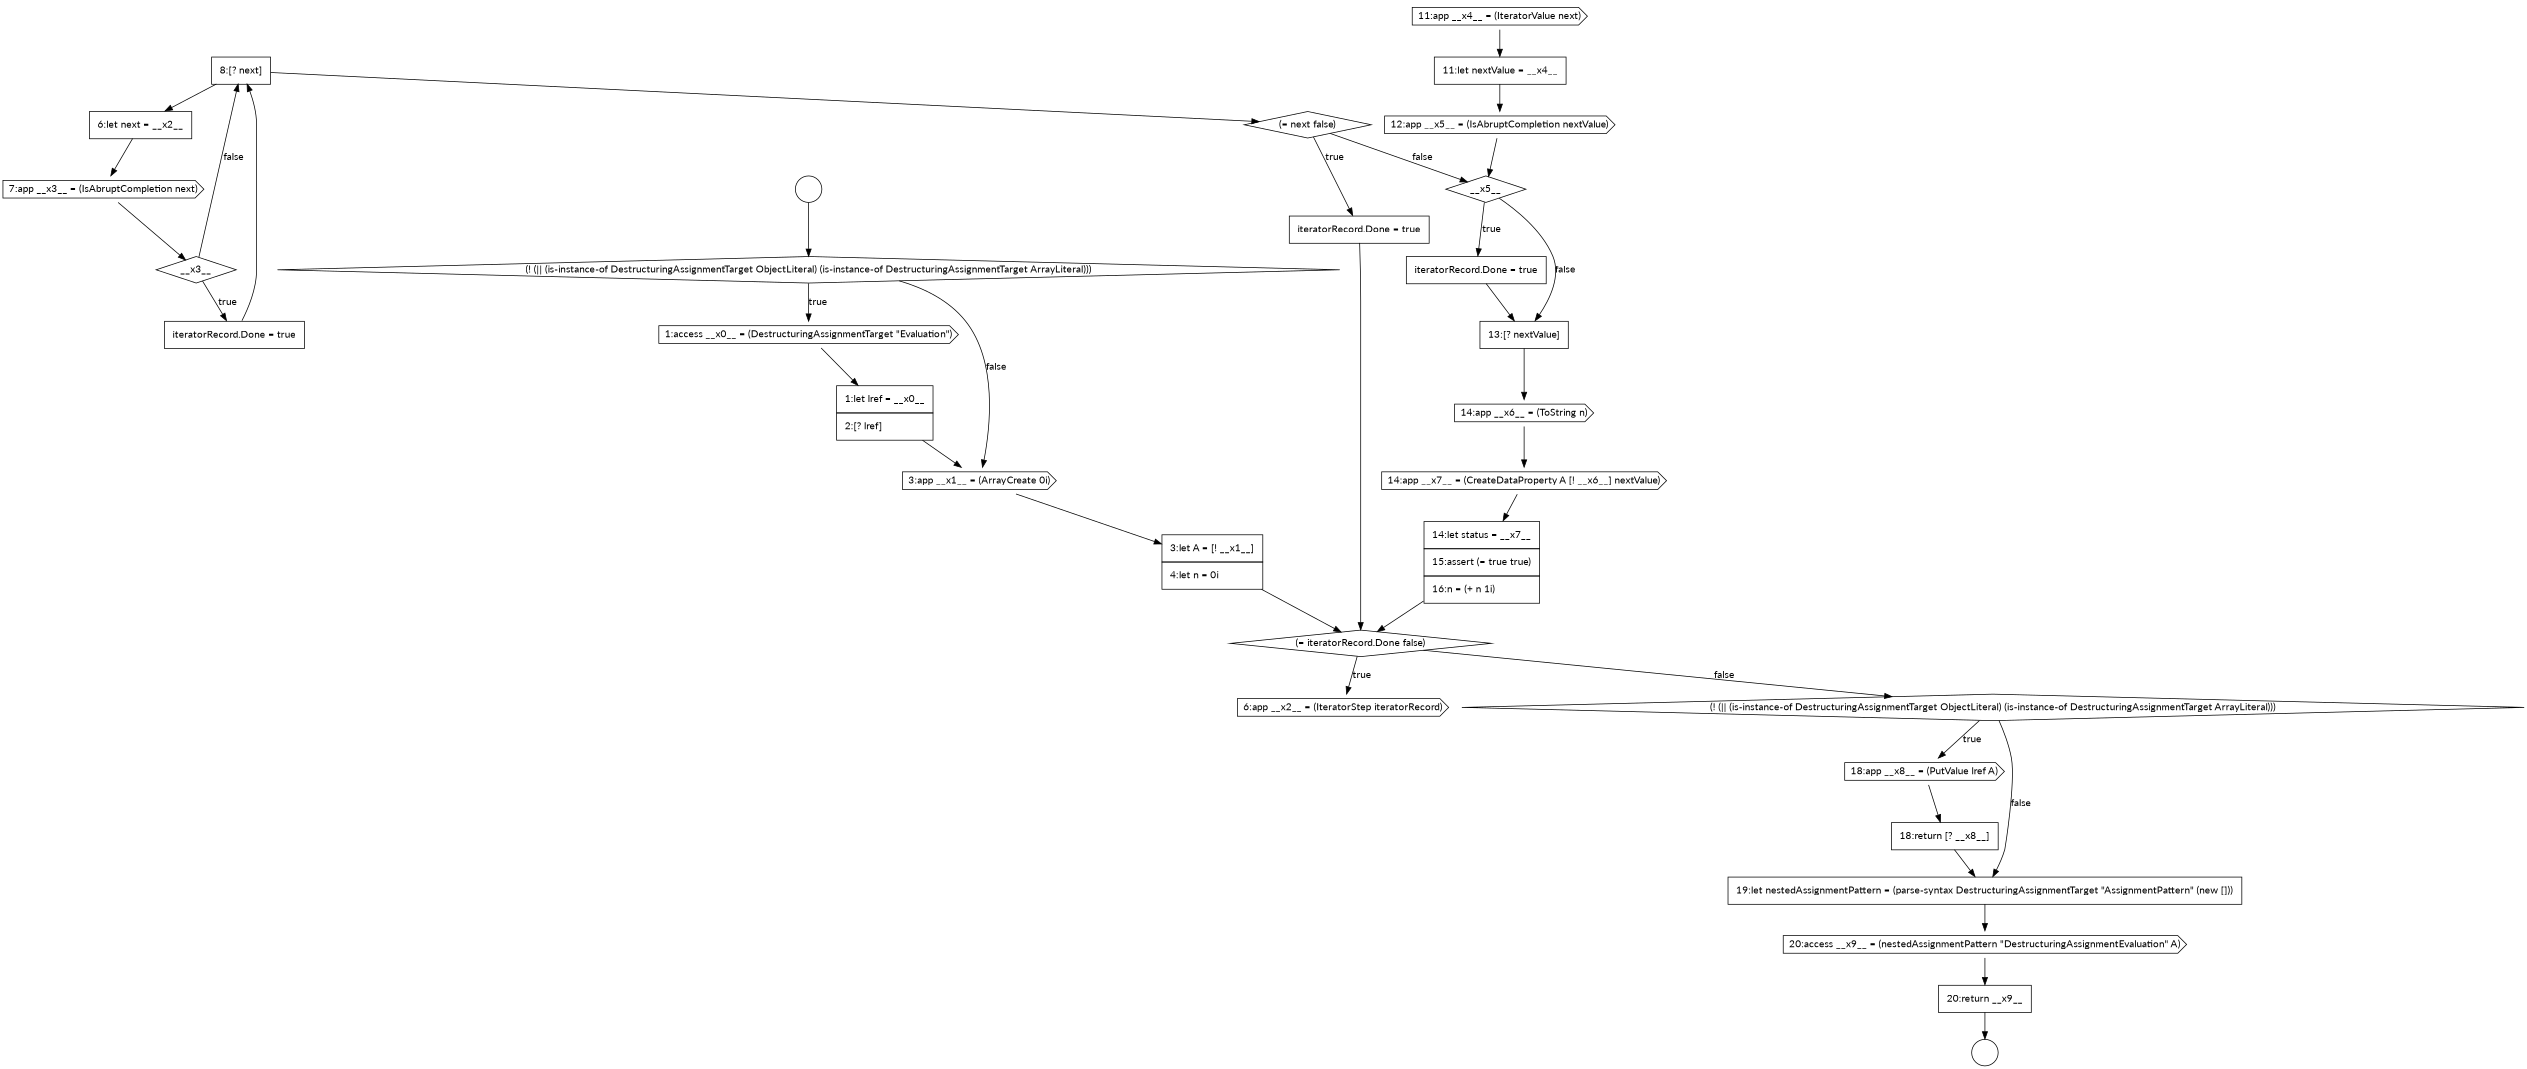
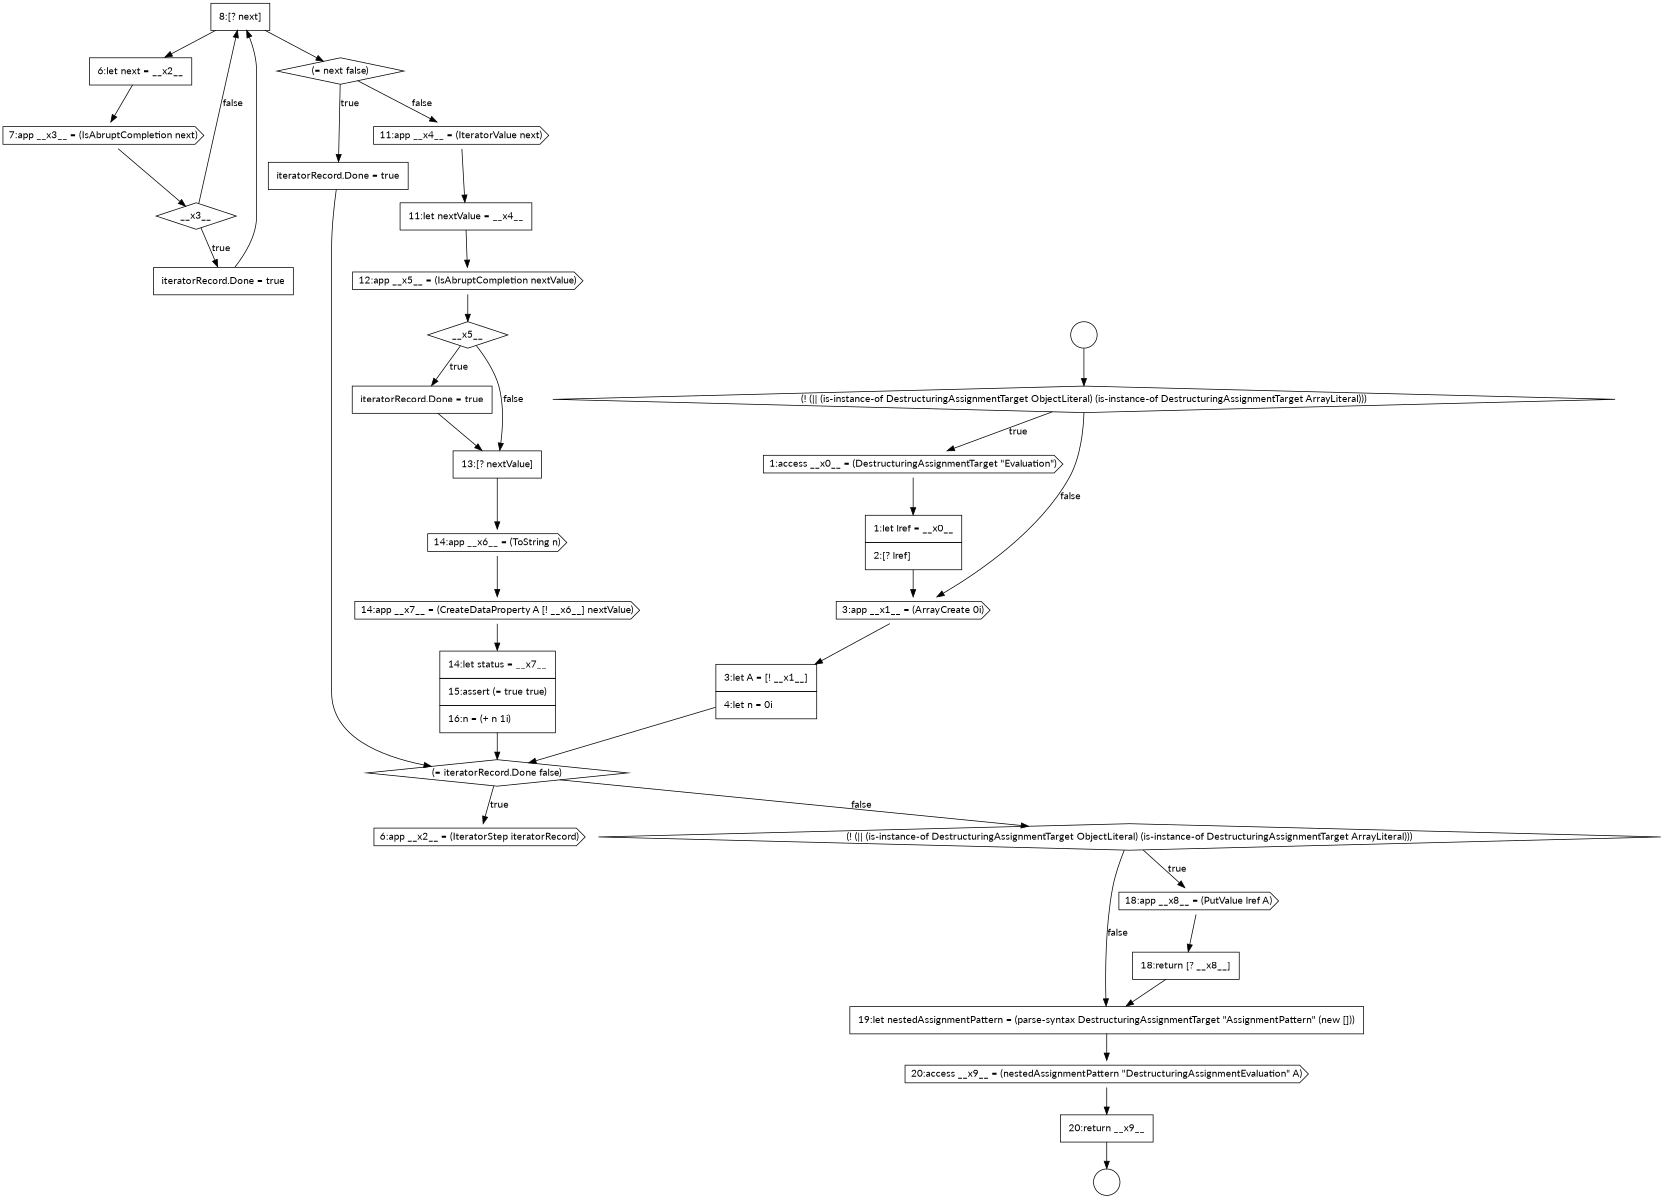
(1395, 156) -> (394, 100)
